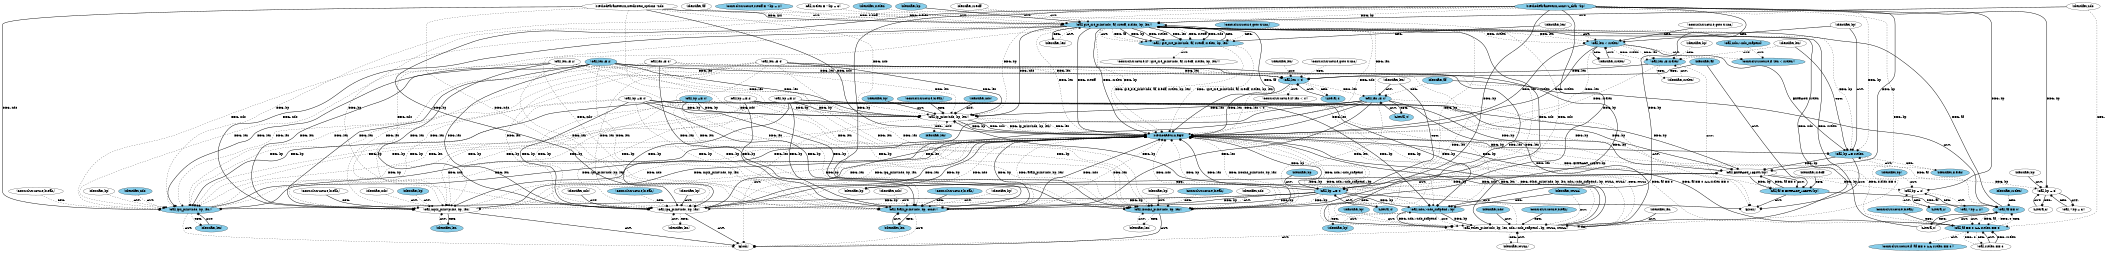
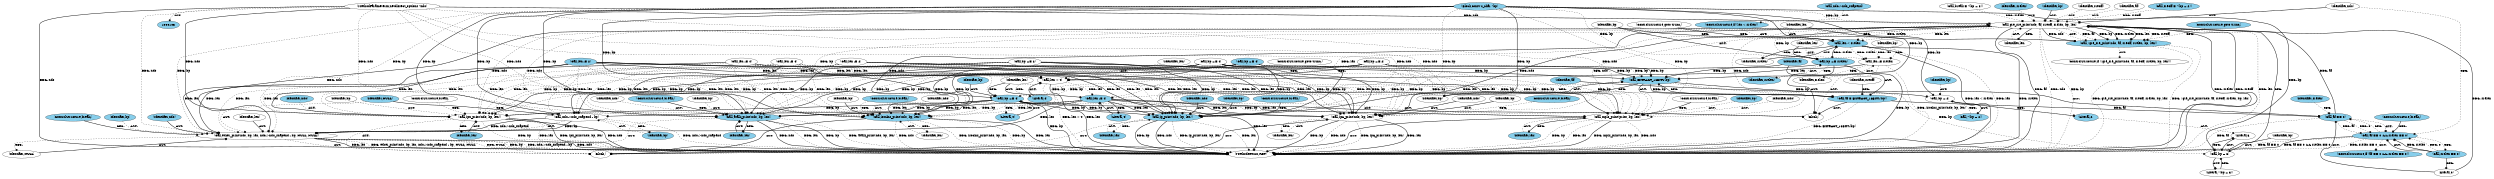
(754, 6) -> (2174, 6)
(823, 6) -> (1965, 6)
(1555, 6) -> (1480, 6)
(775, 16) -> (1471, 16)
none -> (168, 25)
(1114, 25) -> (2040, 25)
(1195, 27) -> (2265, 36)
none -> (1061, 31)
none -> (967, 48)
(1670, 53) -> (1785, 39)
(517, 54) -> (1745, 45)
(1665, 62) -> (1879, 62)
(1293, 80) -> (1052, 80)
(1285, 99) -> none
(1603, 99) -> (1942, 108)
(1806, 99) -> (1843, 53)
(405, 117) -> (1601, 71)
(948, 117) -> (1172, 117)
(1169, 136) -> (1251, 154)
(1508, 147) -> (1635, 148)
(1747, 173) -> (1650, 80)
(1785, 182) -> (1675, 90)
(1835, 182) -> (1756, 89)
(1946, 197) -> (1970, 103)
(1942, 201) -> (1966, 106)
(1913, 205) -> (2165, 124)
(190, 210) -> (480, 117)
(913, 210) -> (749, 117)
(1433, 210) -> (577, 117)
(2074, 210) -> (2220, 173)
(1964, 214) -> (2446, 163)
(1991, 247) -> (2446, 154)
